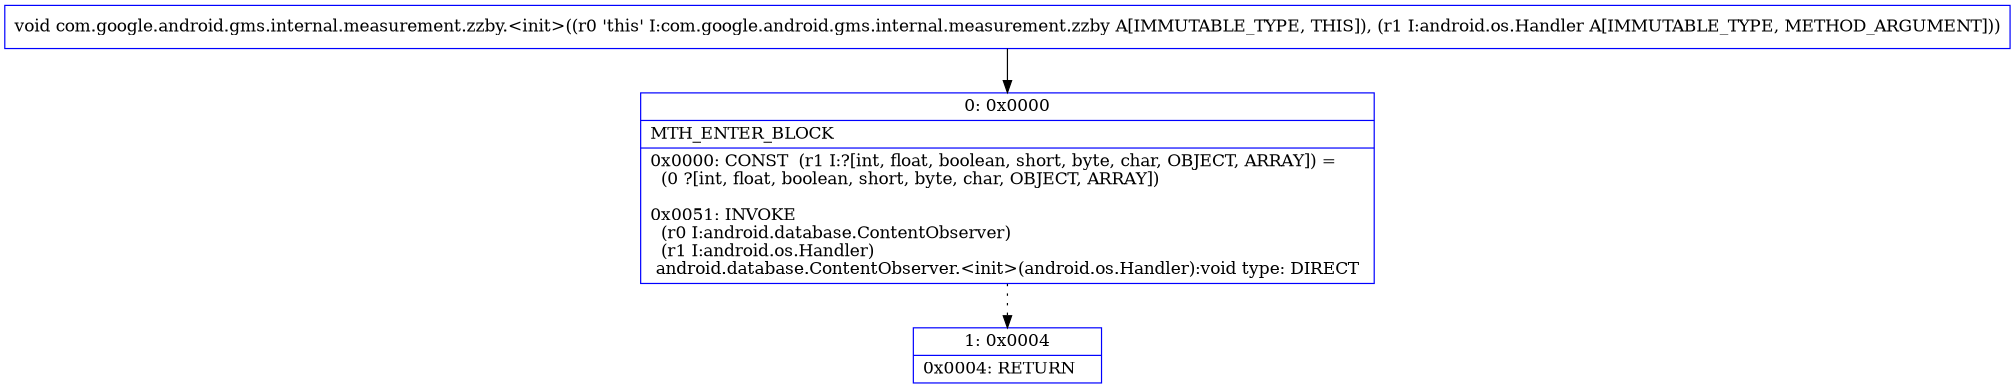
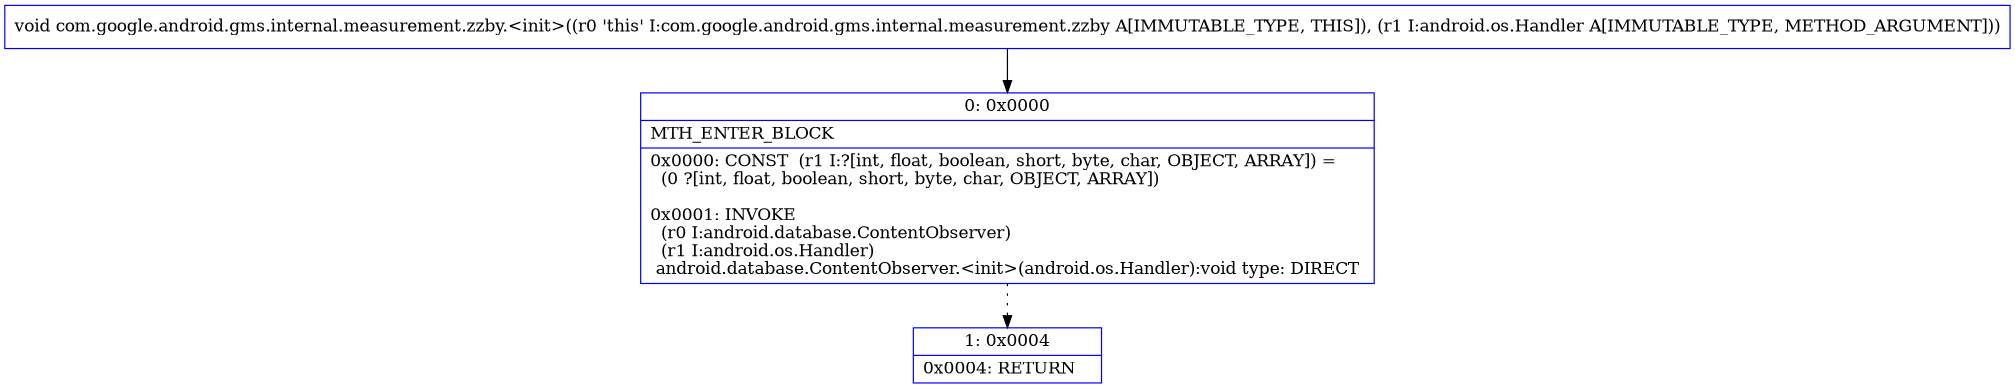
(729, 215) -> (729, 215)
